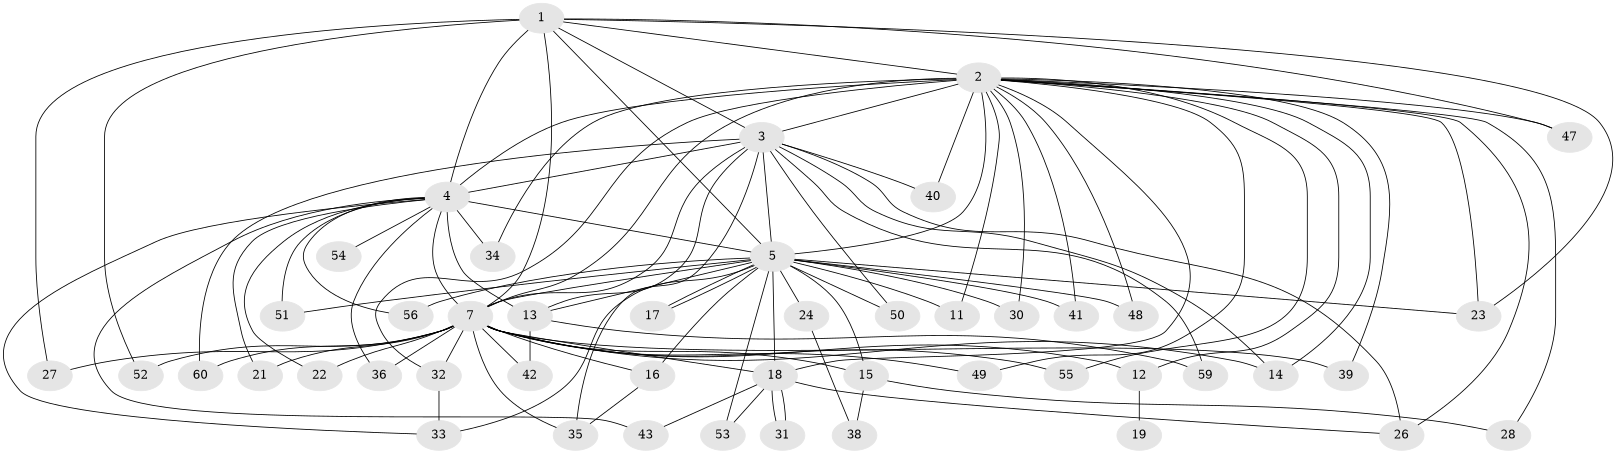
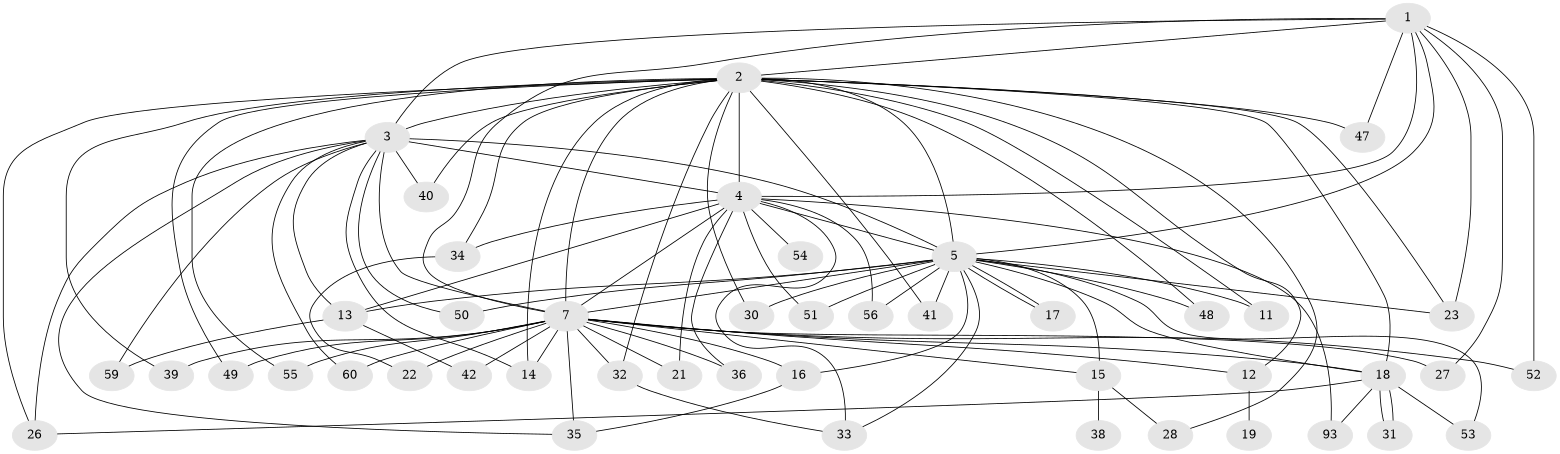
(277, 247) -> (316, 301)
(807, 316) -> none
(646, 435) -> (1330, 435)
